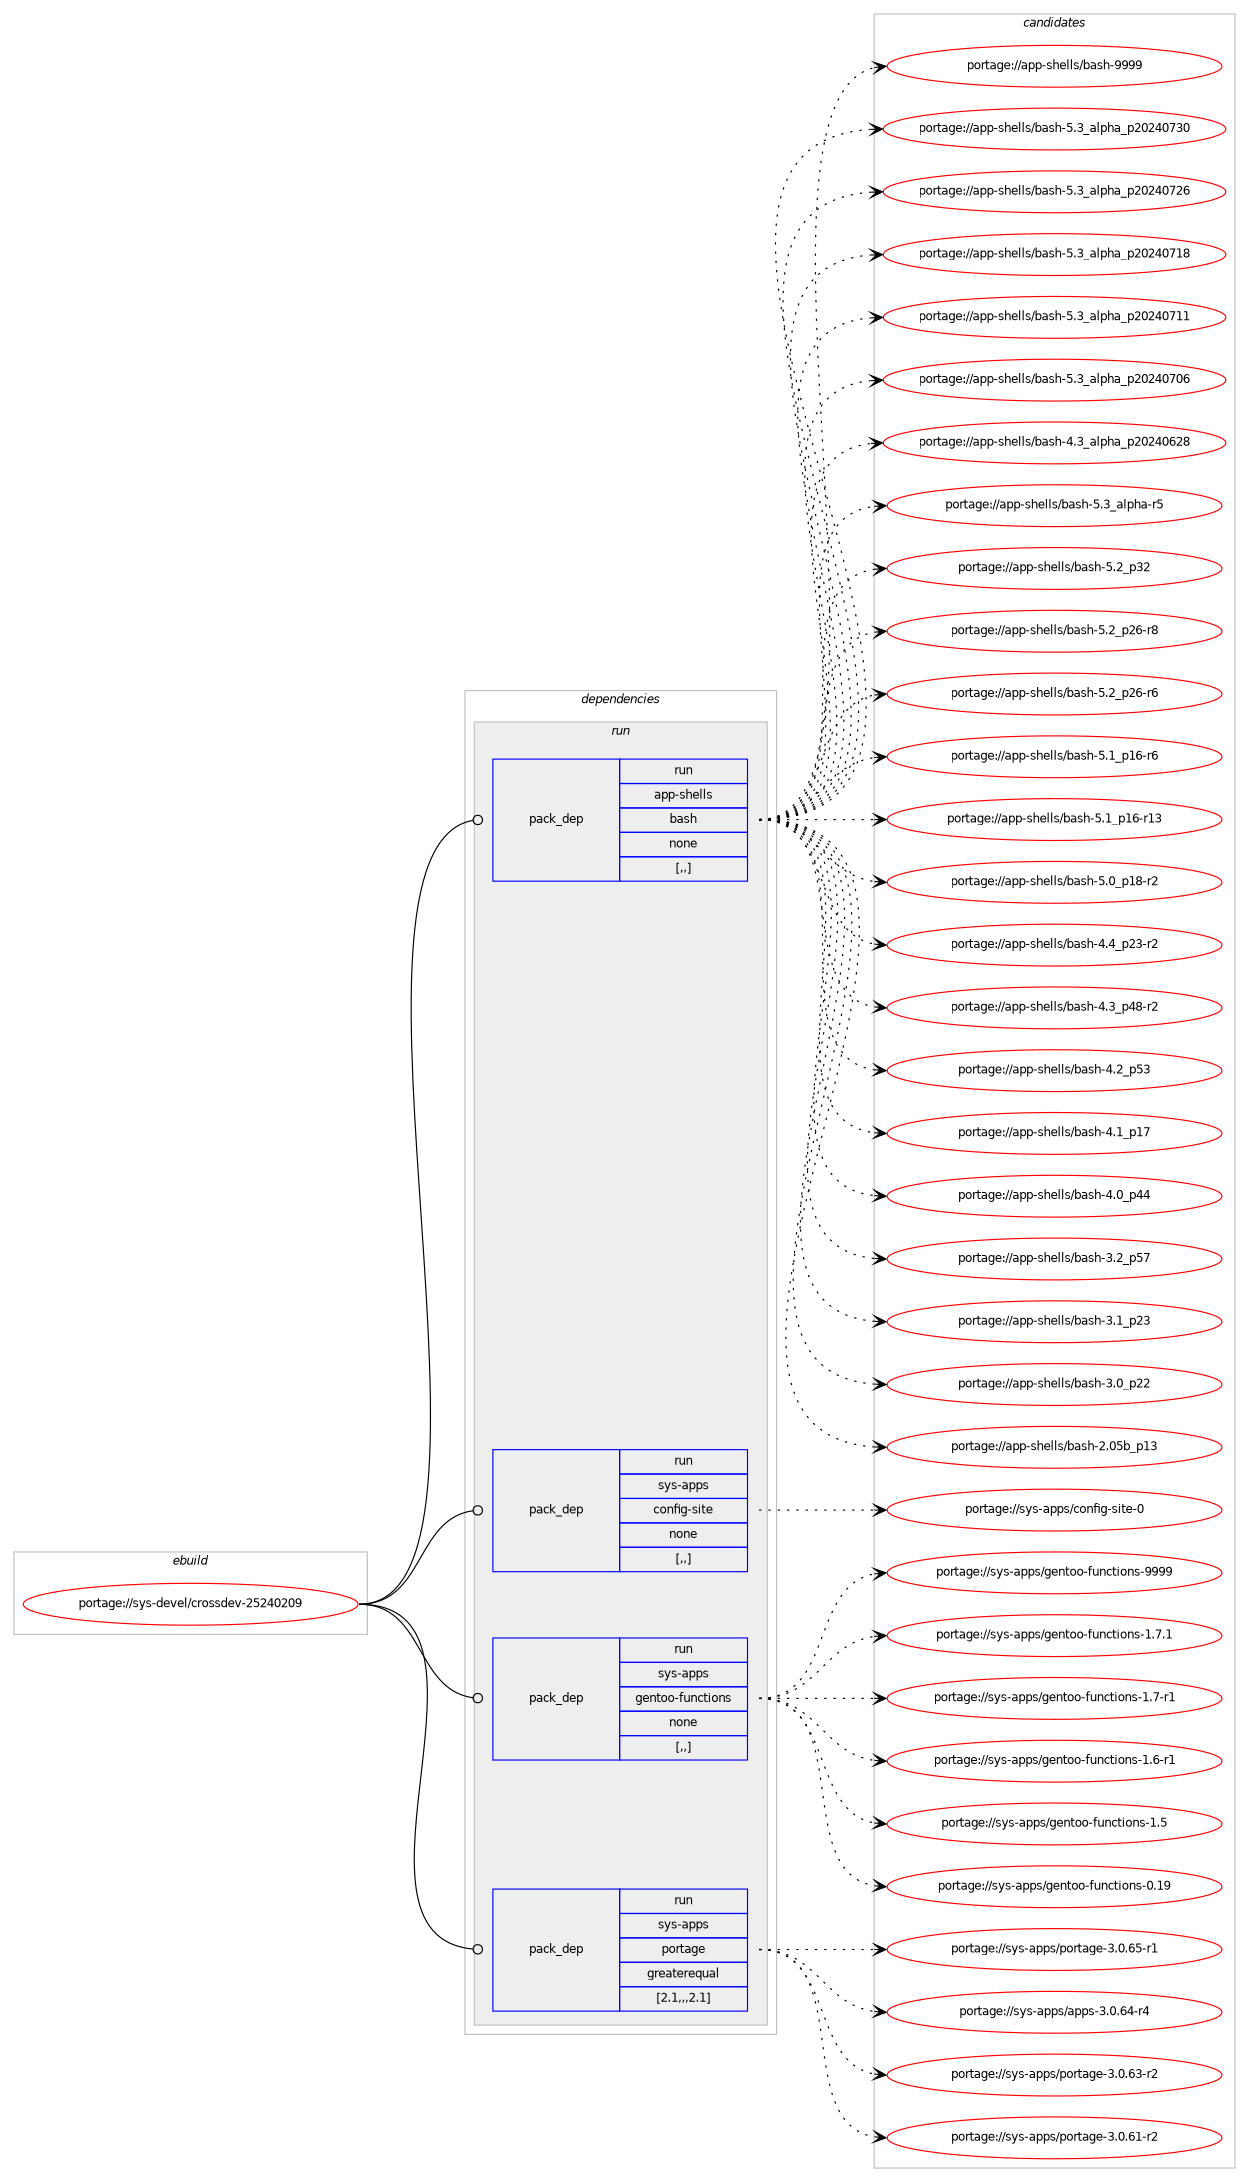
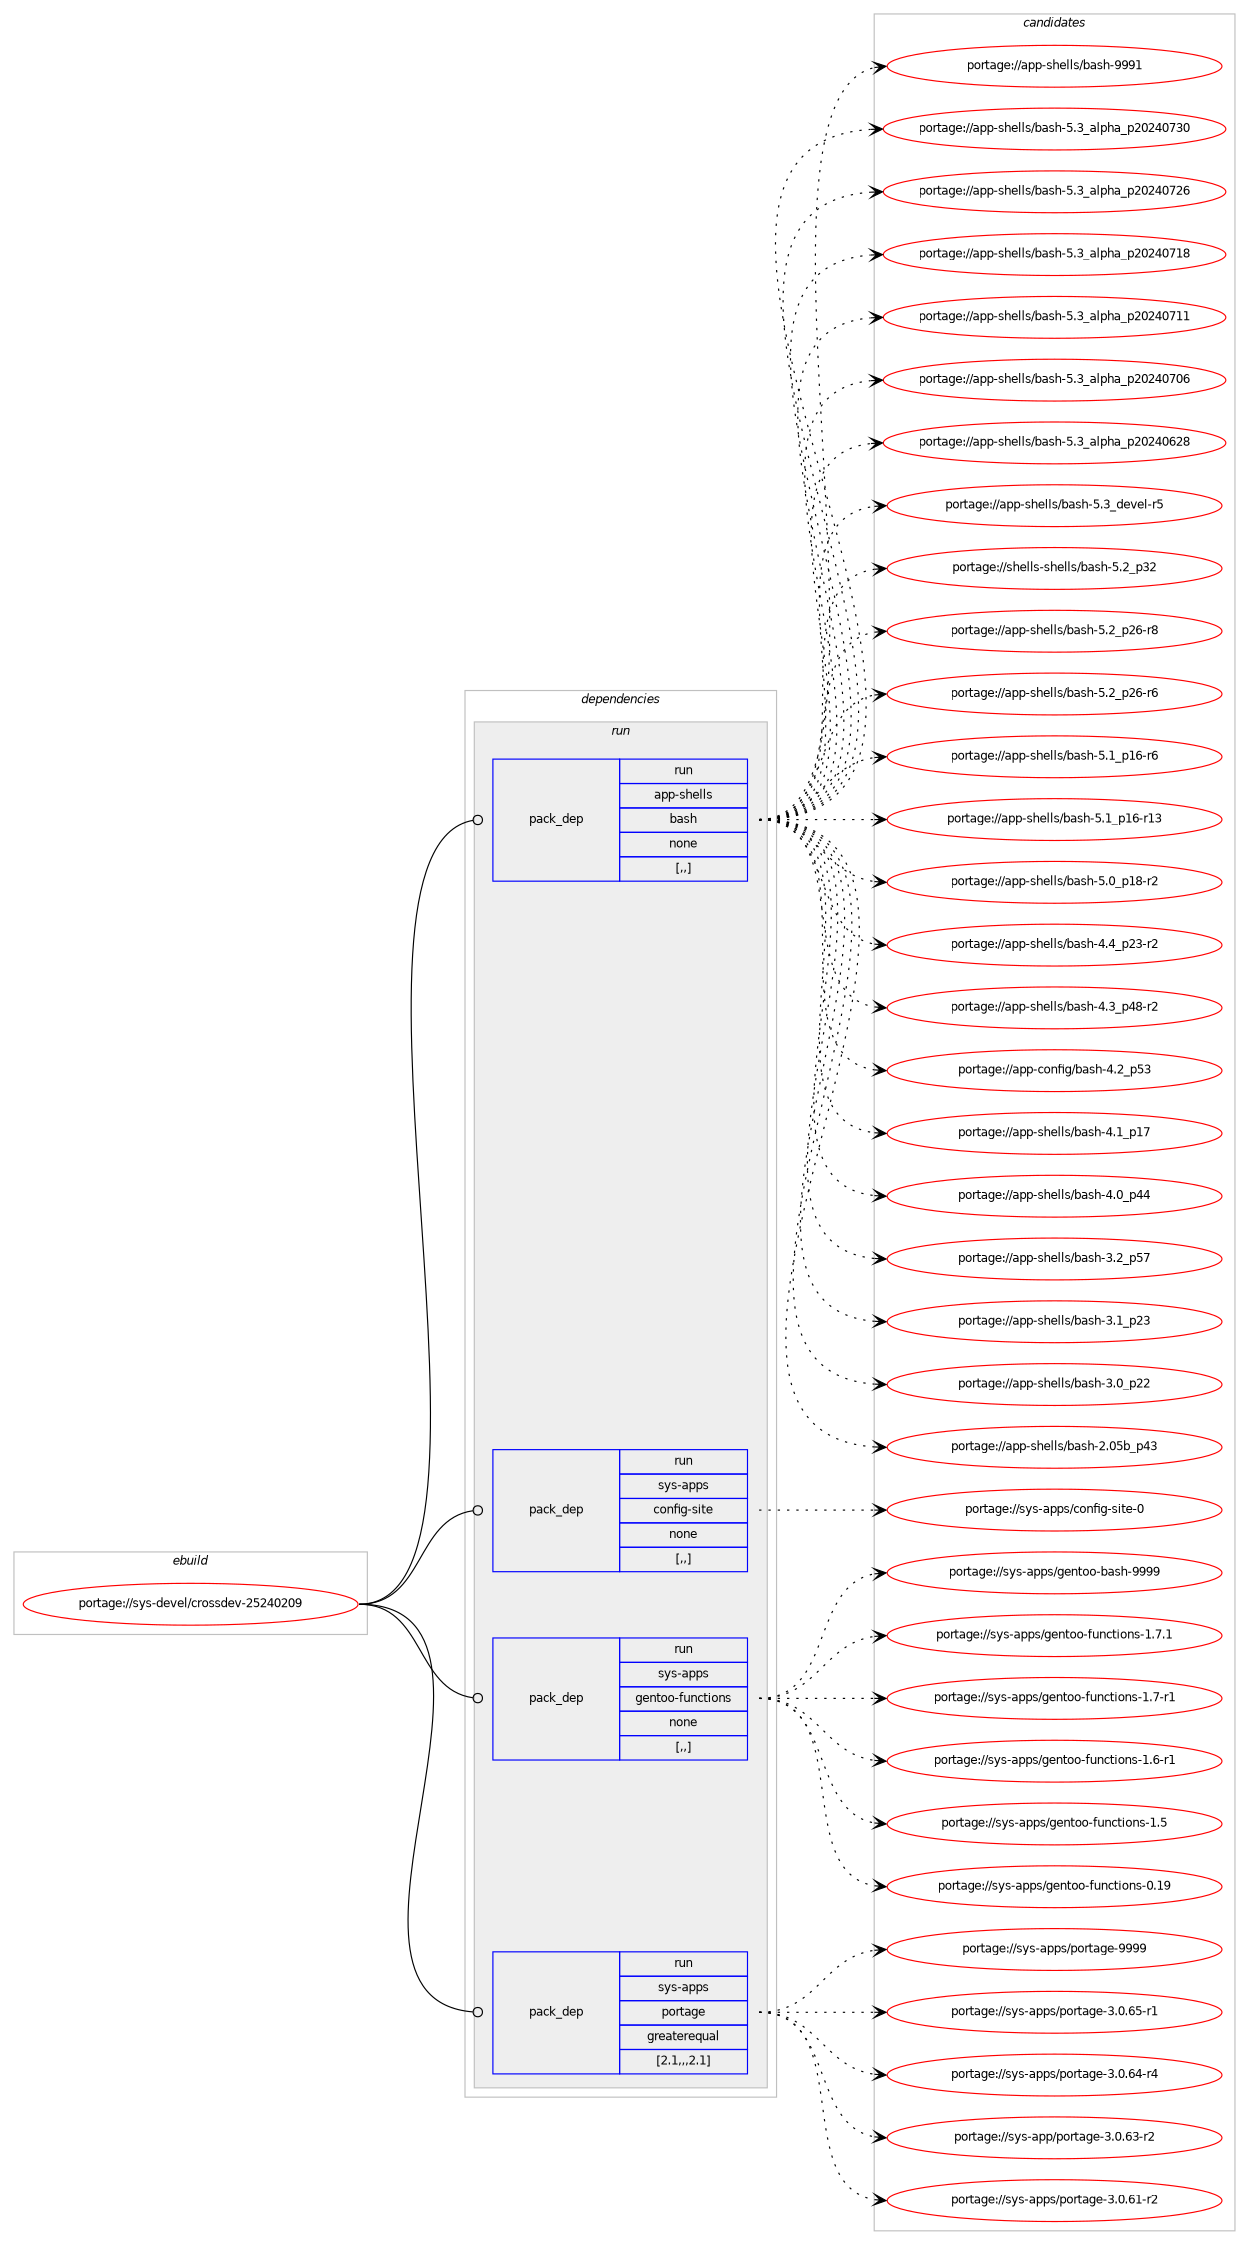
(1055, 66) -> (1055, 66)
(1055, 443) -> (1055, 443)
(1055, 506) -> (1055, 506)
(1055, 568) -> (1055, 568)
(1055, 1071) -> (1055, 1071)
(1055, 1447) -> (1055, 1447)
(1055, 1573) -> (1055, 1573)
none -> (1055, 1950)
(1055, 2012) -> (1055, 2075)
(1055, 2075) -> (1055, 2138)
